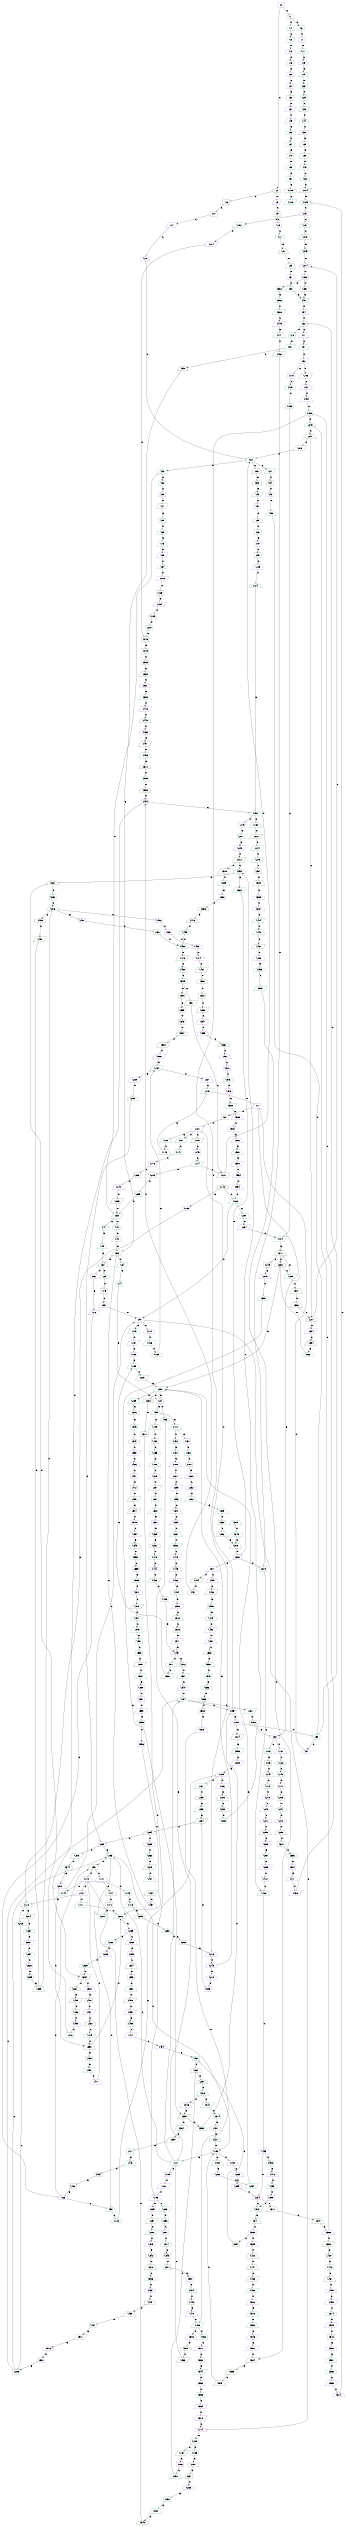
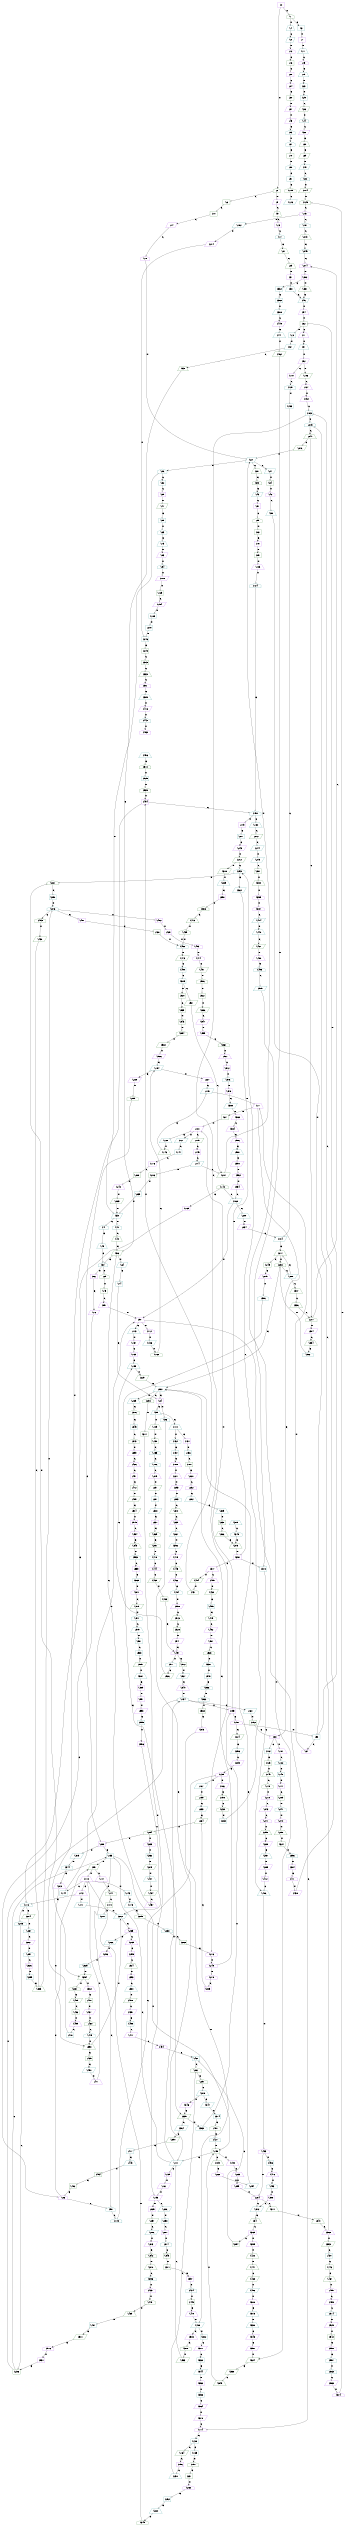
(145, 744) -> none
none -> (150, 1885)
